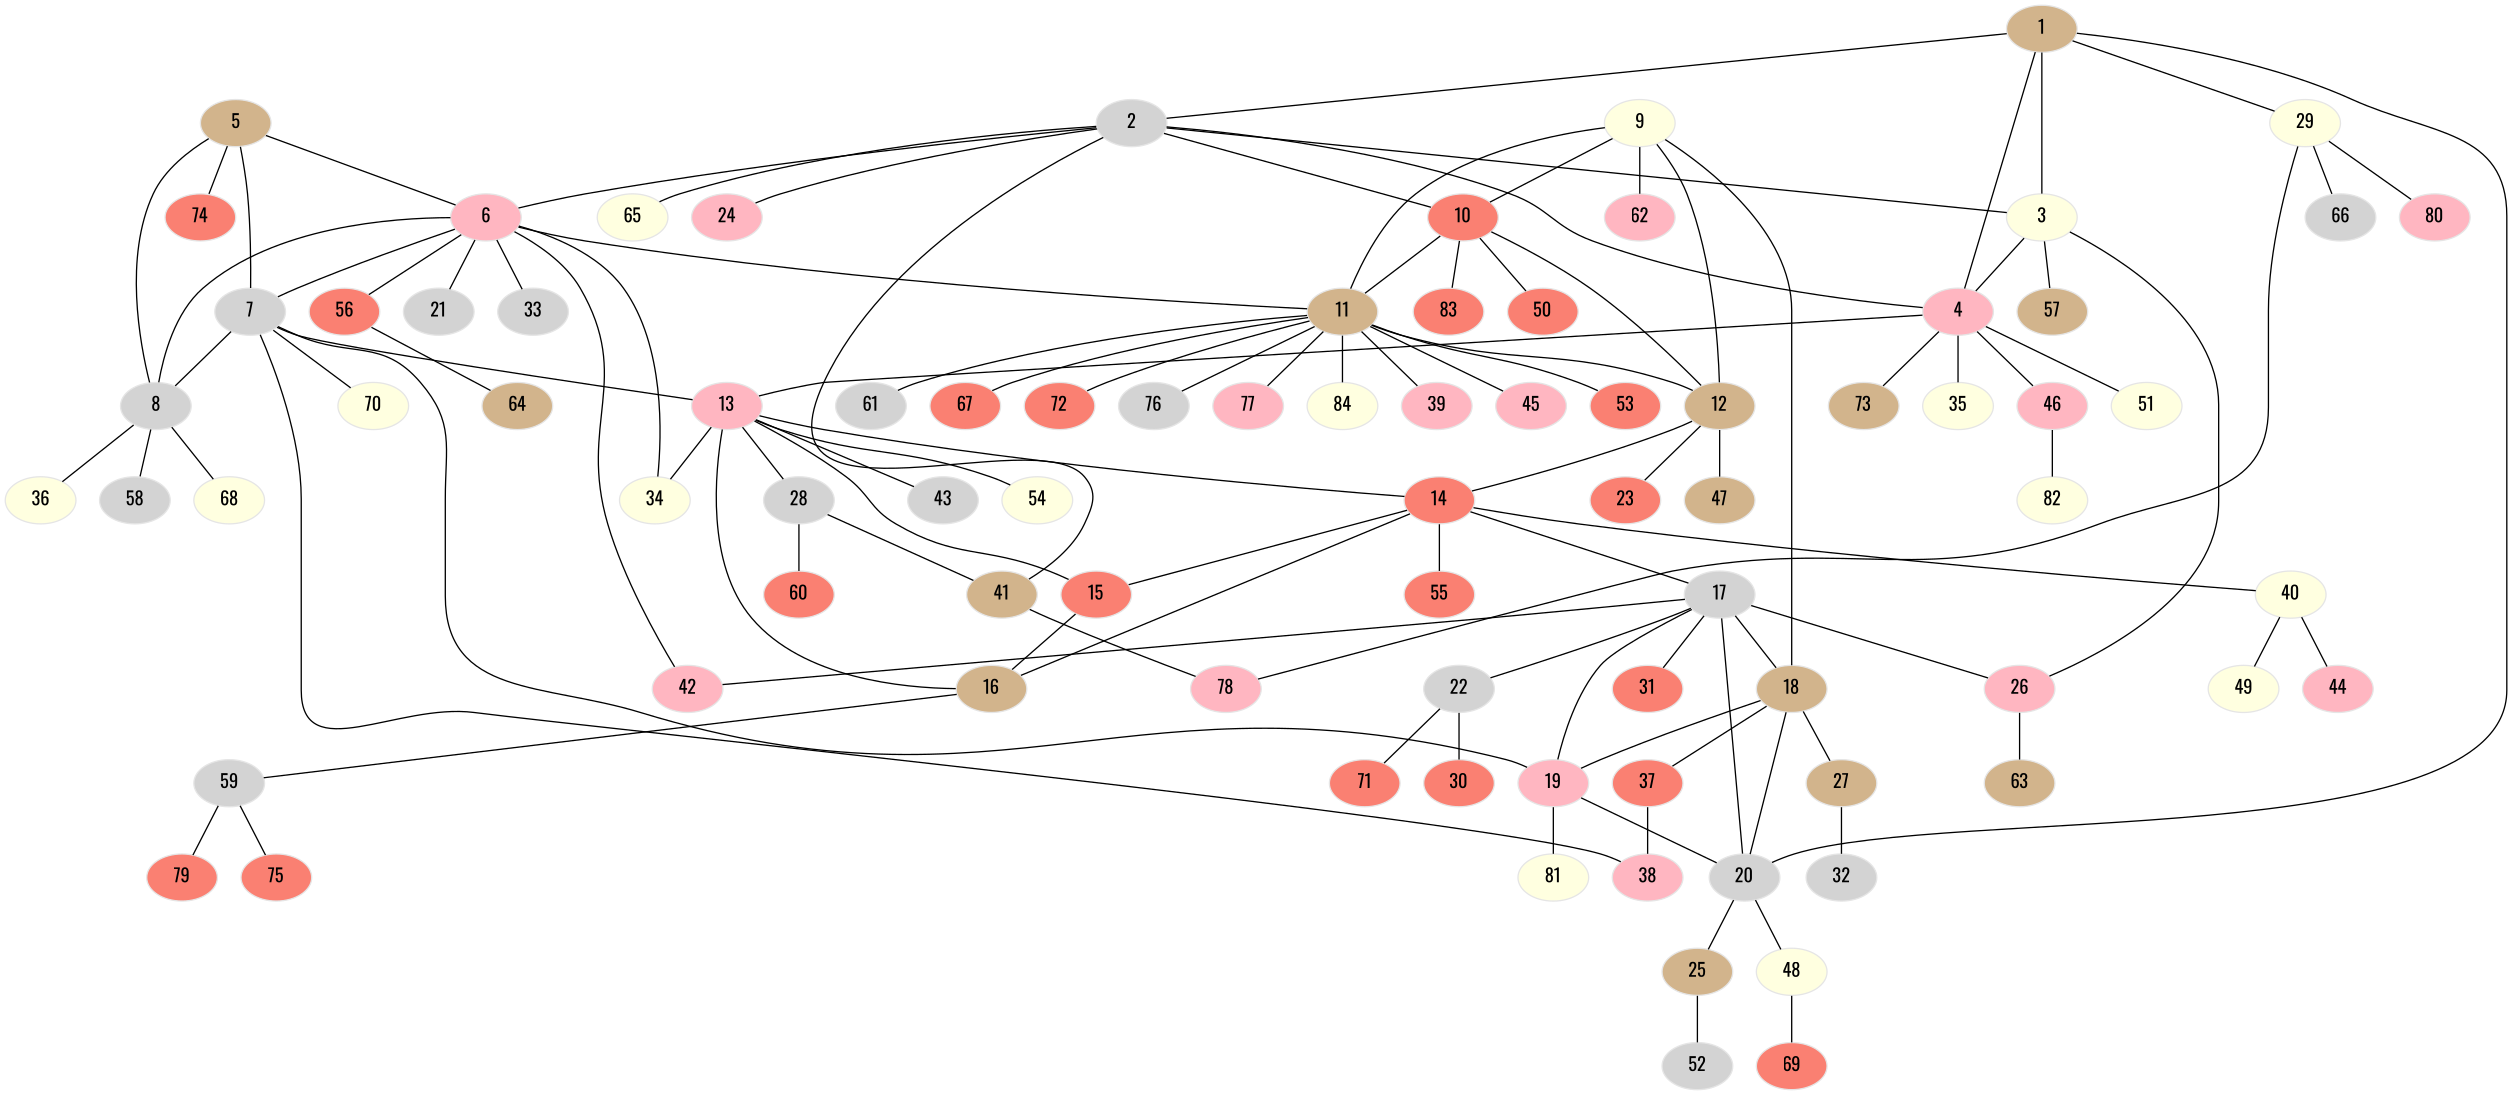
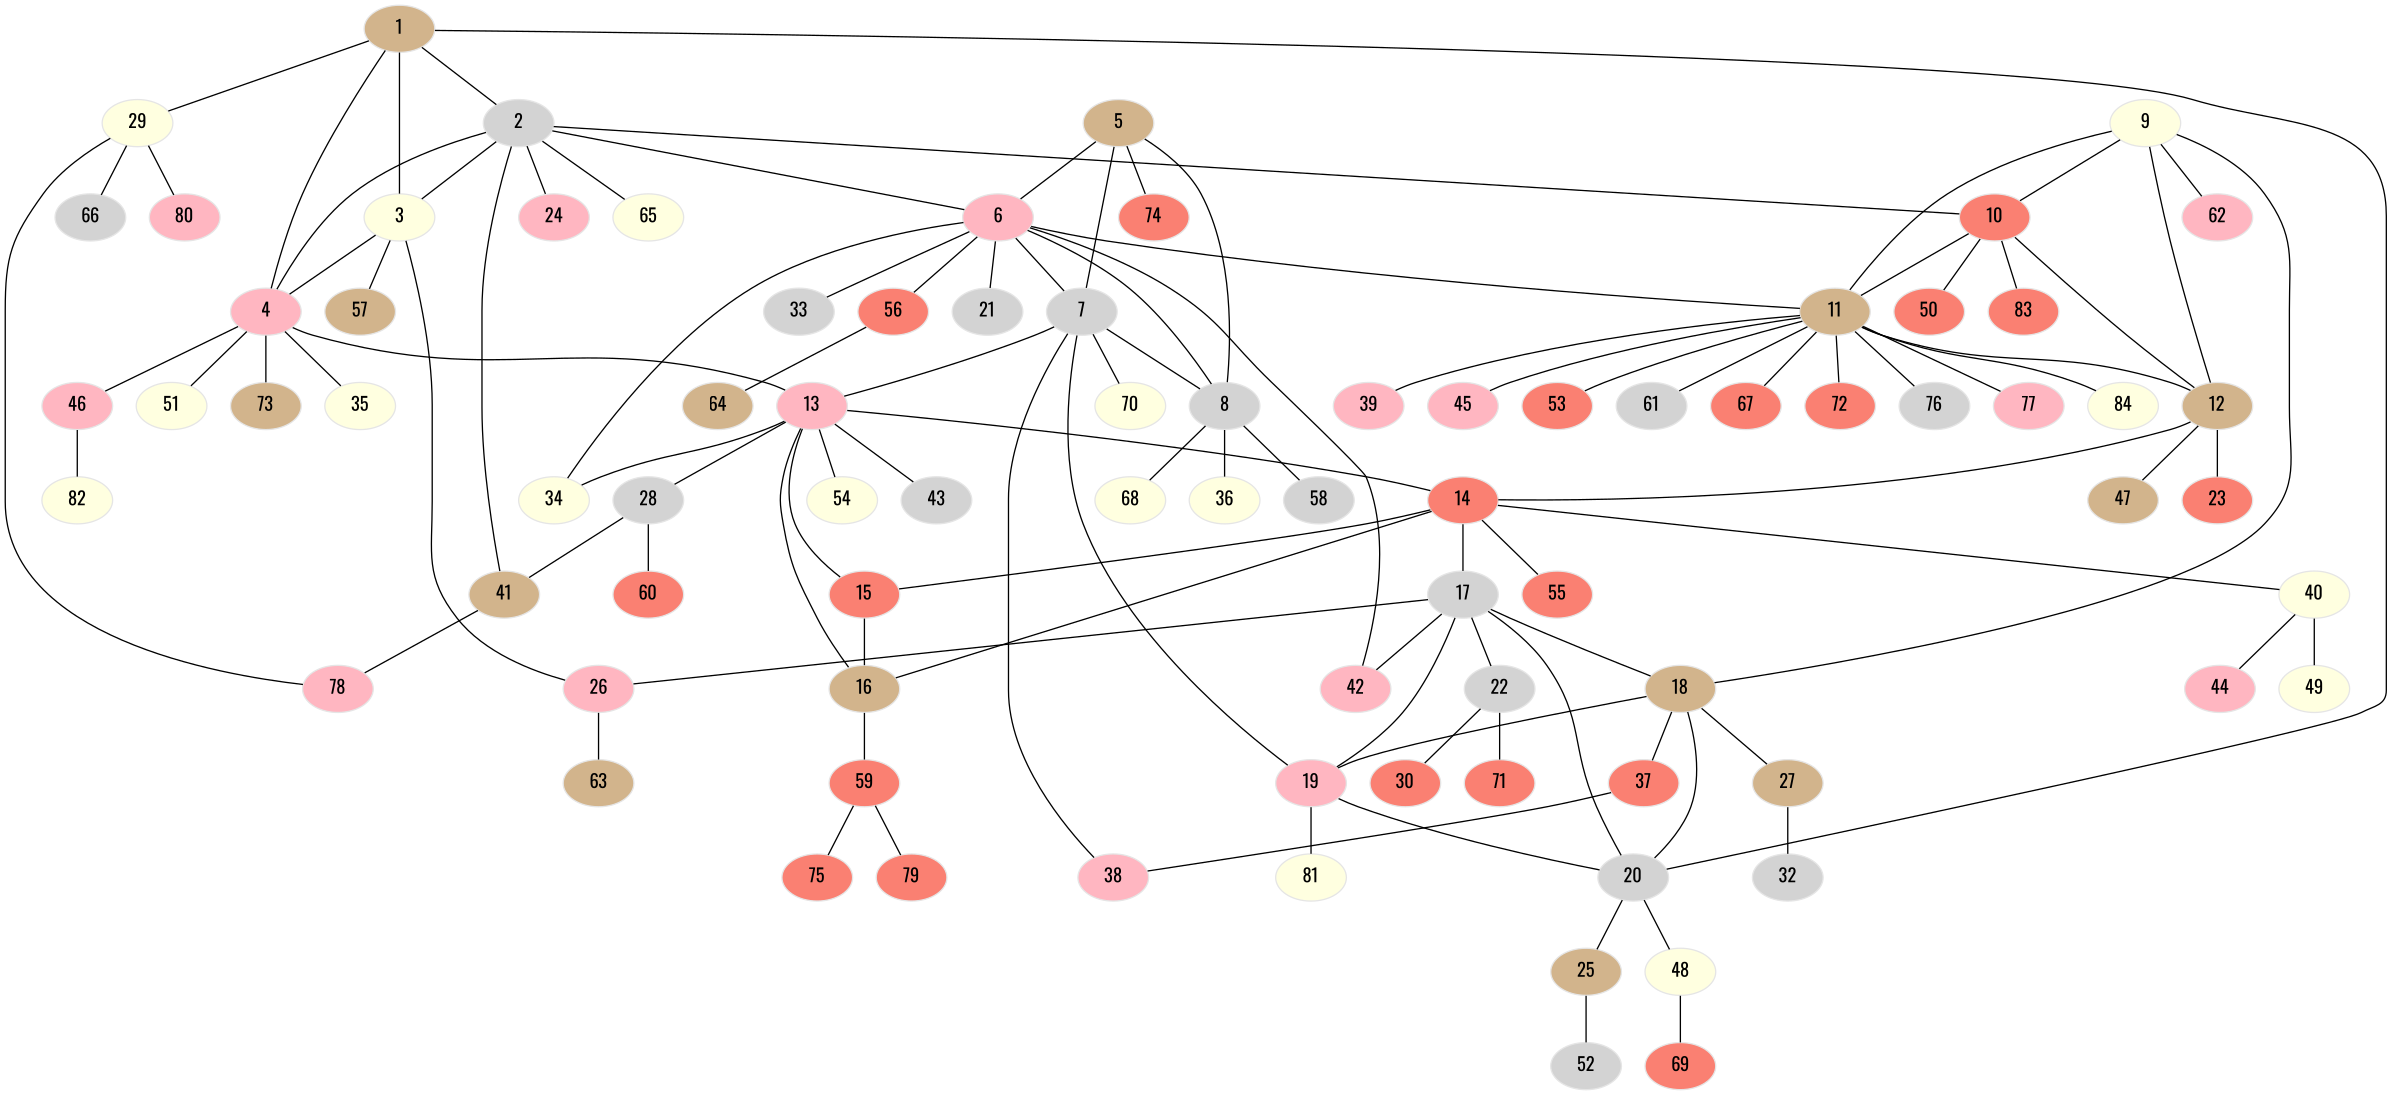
(1648, 689) -> none
(229, 783) -> (864, 783)
